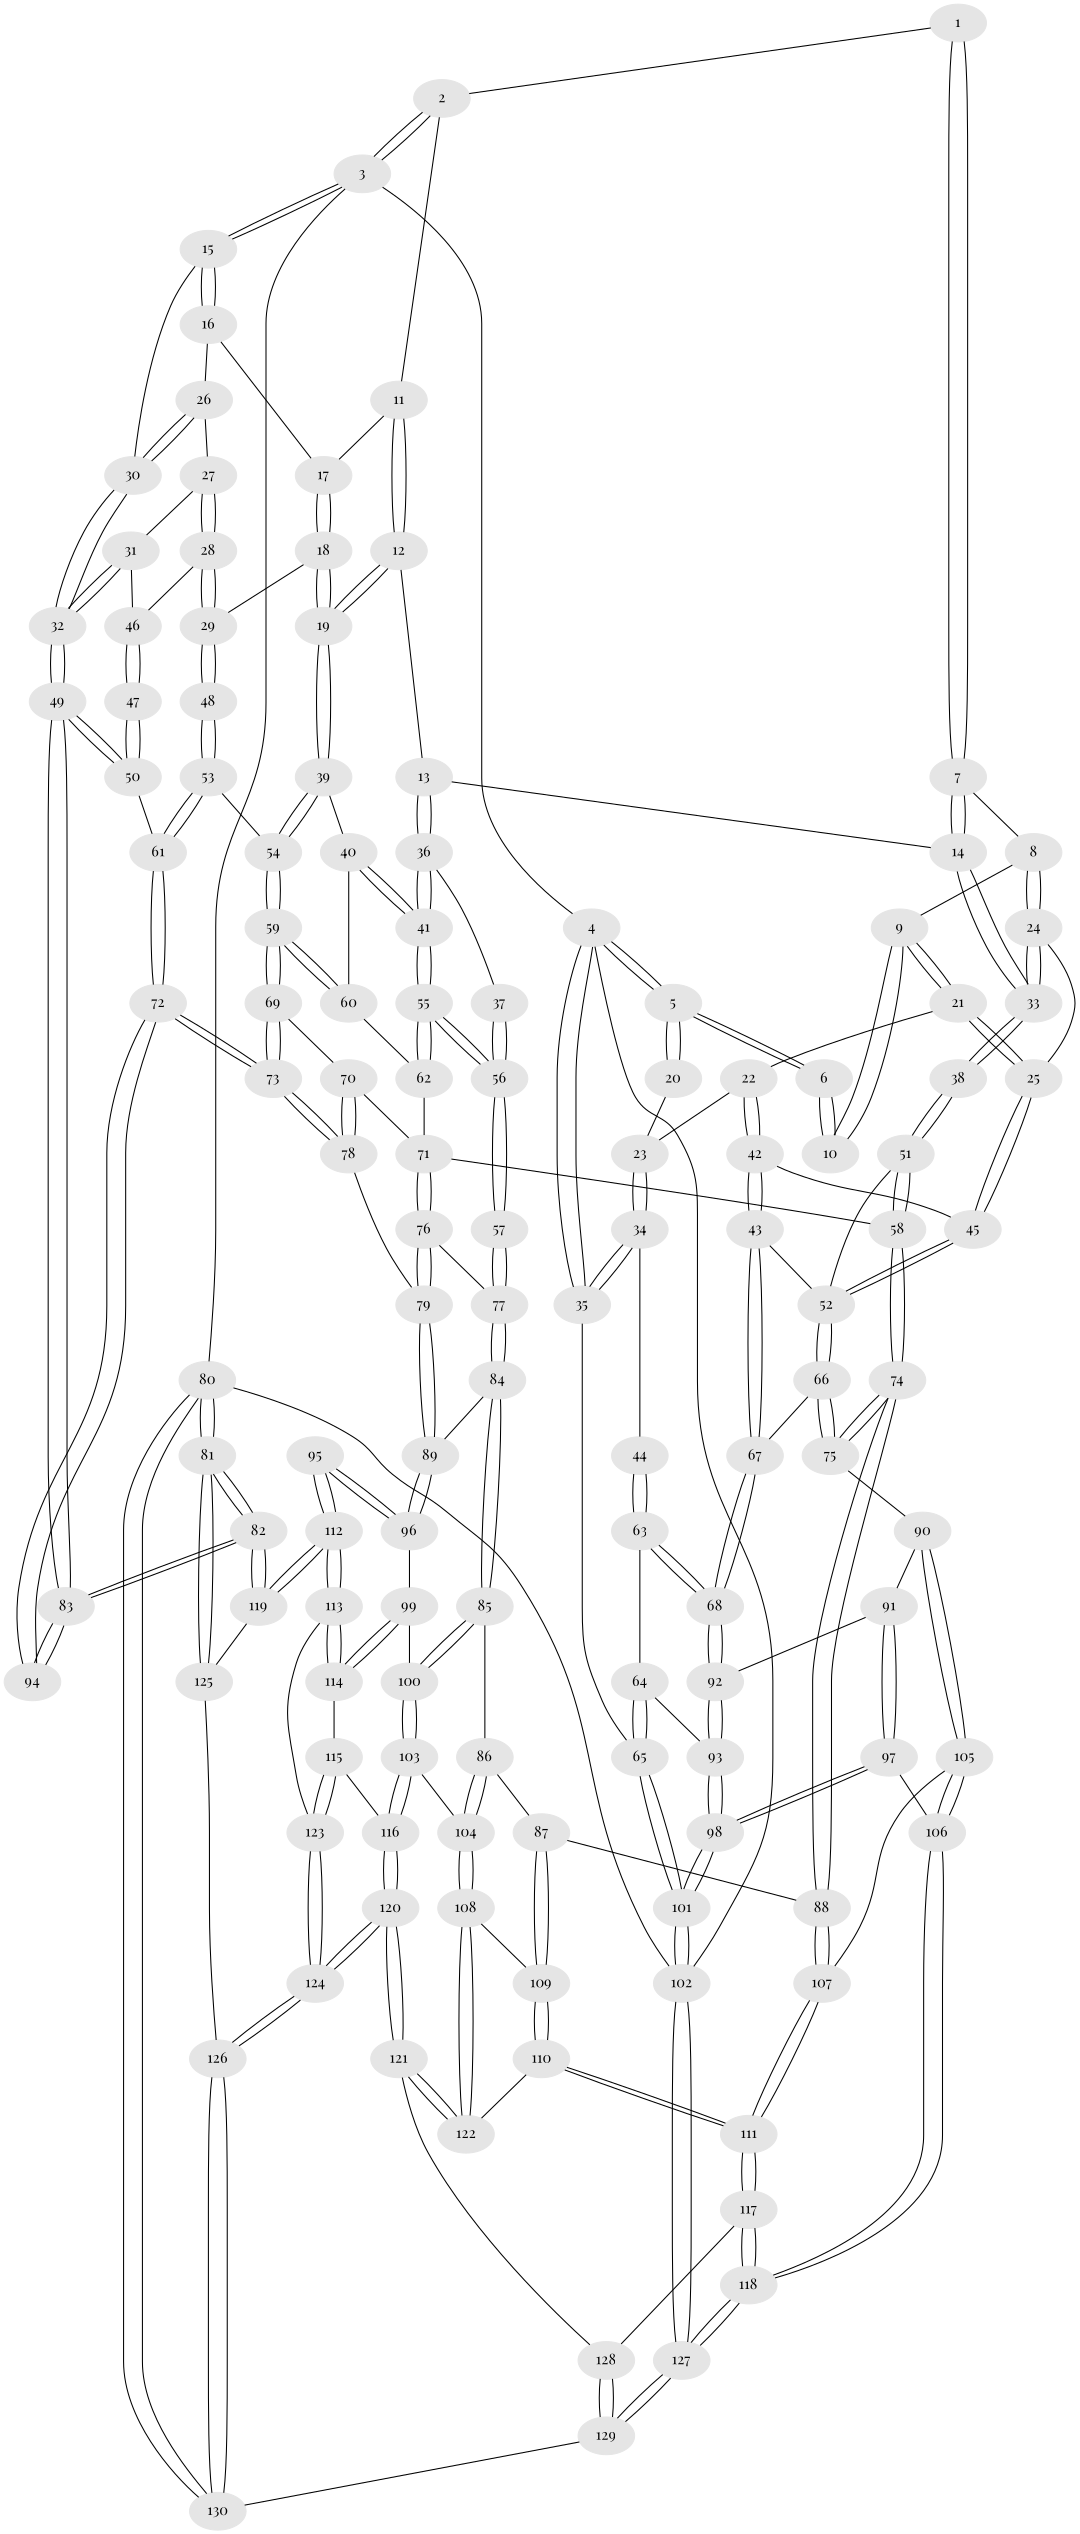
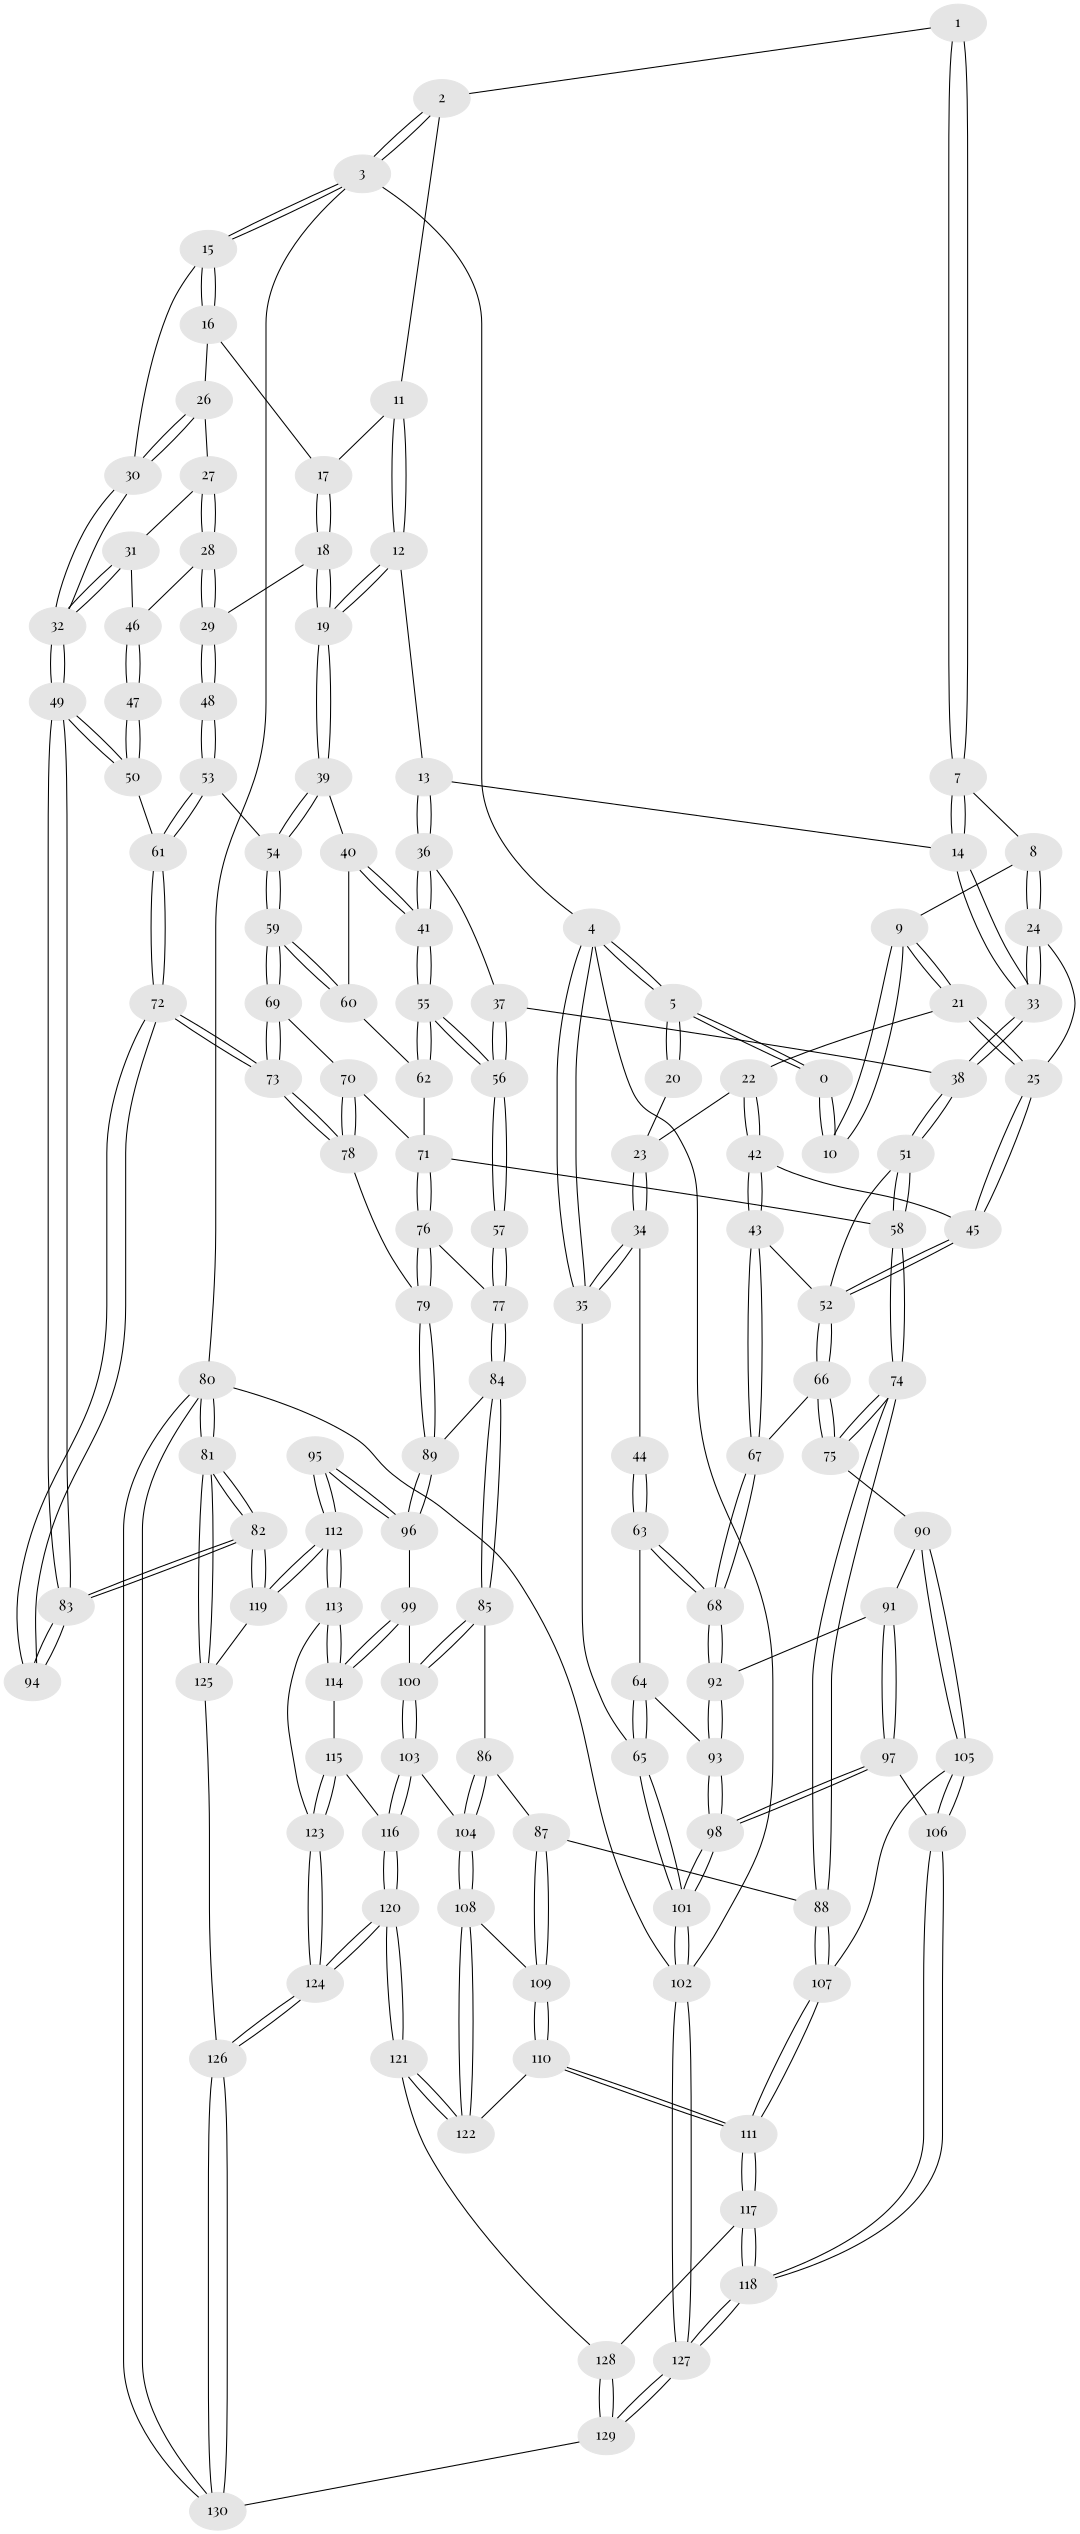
none -> (709, 1035)
(824, 1079) -> (824, 1079)
